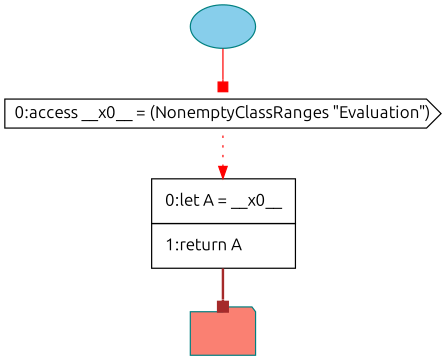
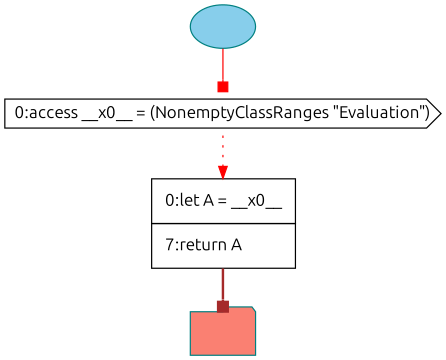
(204, 245) -> (204, 245)
